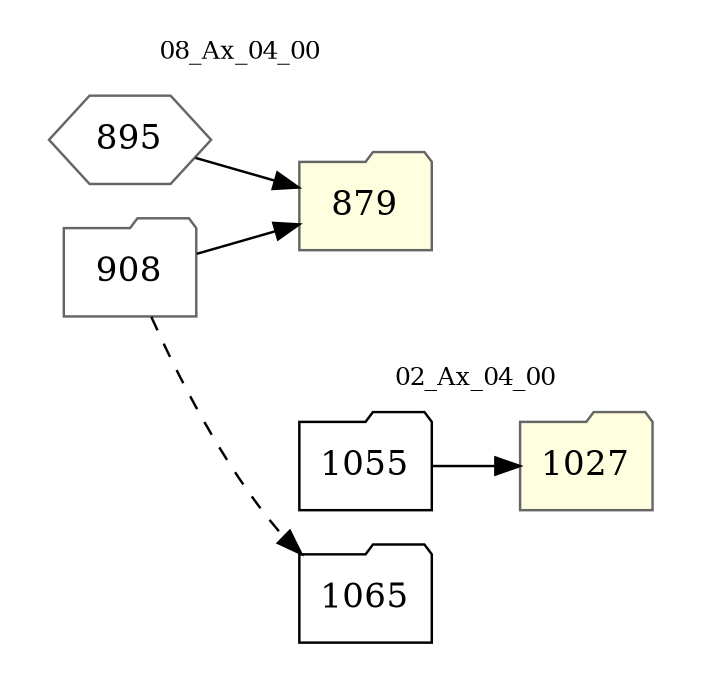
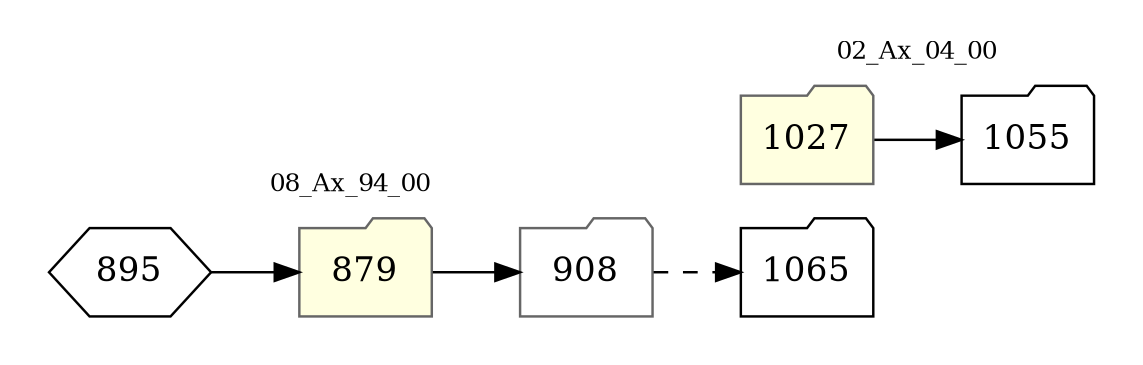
(240, 53) -> (351, 185)
(130, 140) -> (130, 272)
(236, 243) -> (464, 272)
(464, 466) -> (905, 140)
